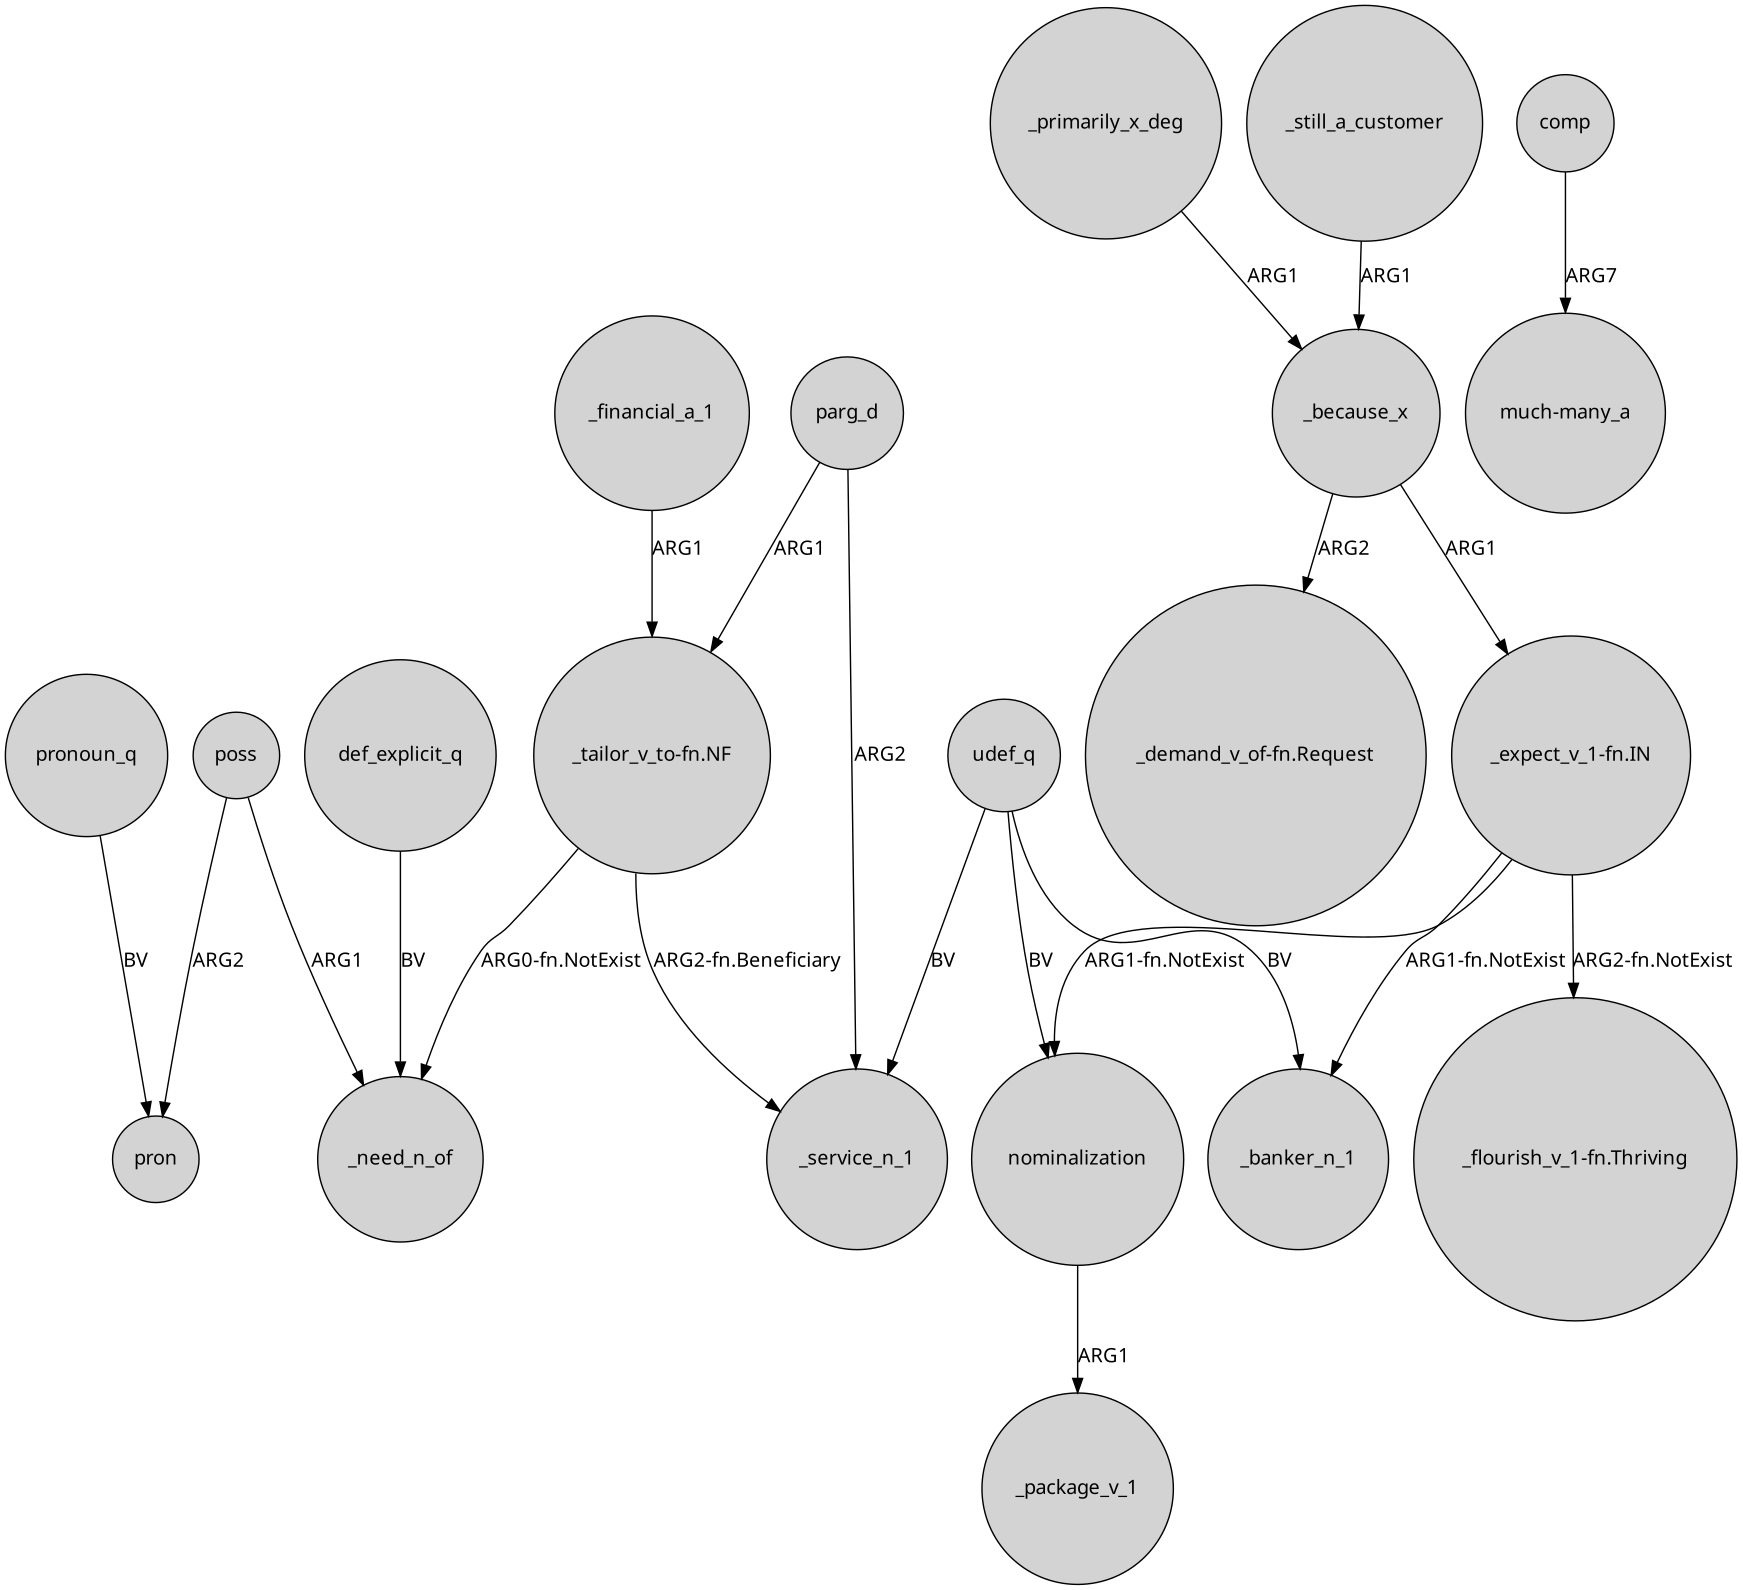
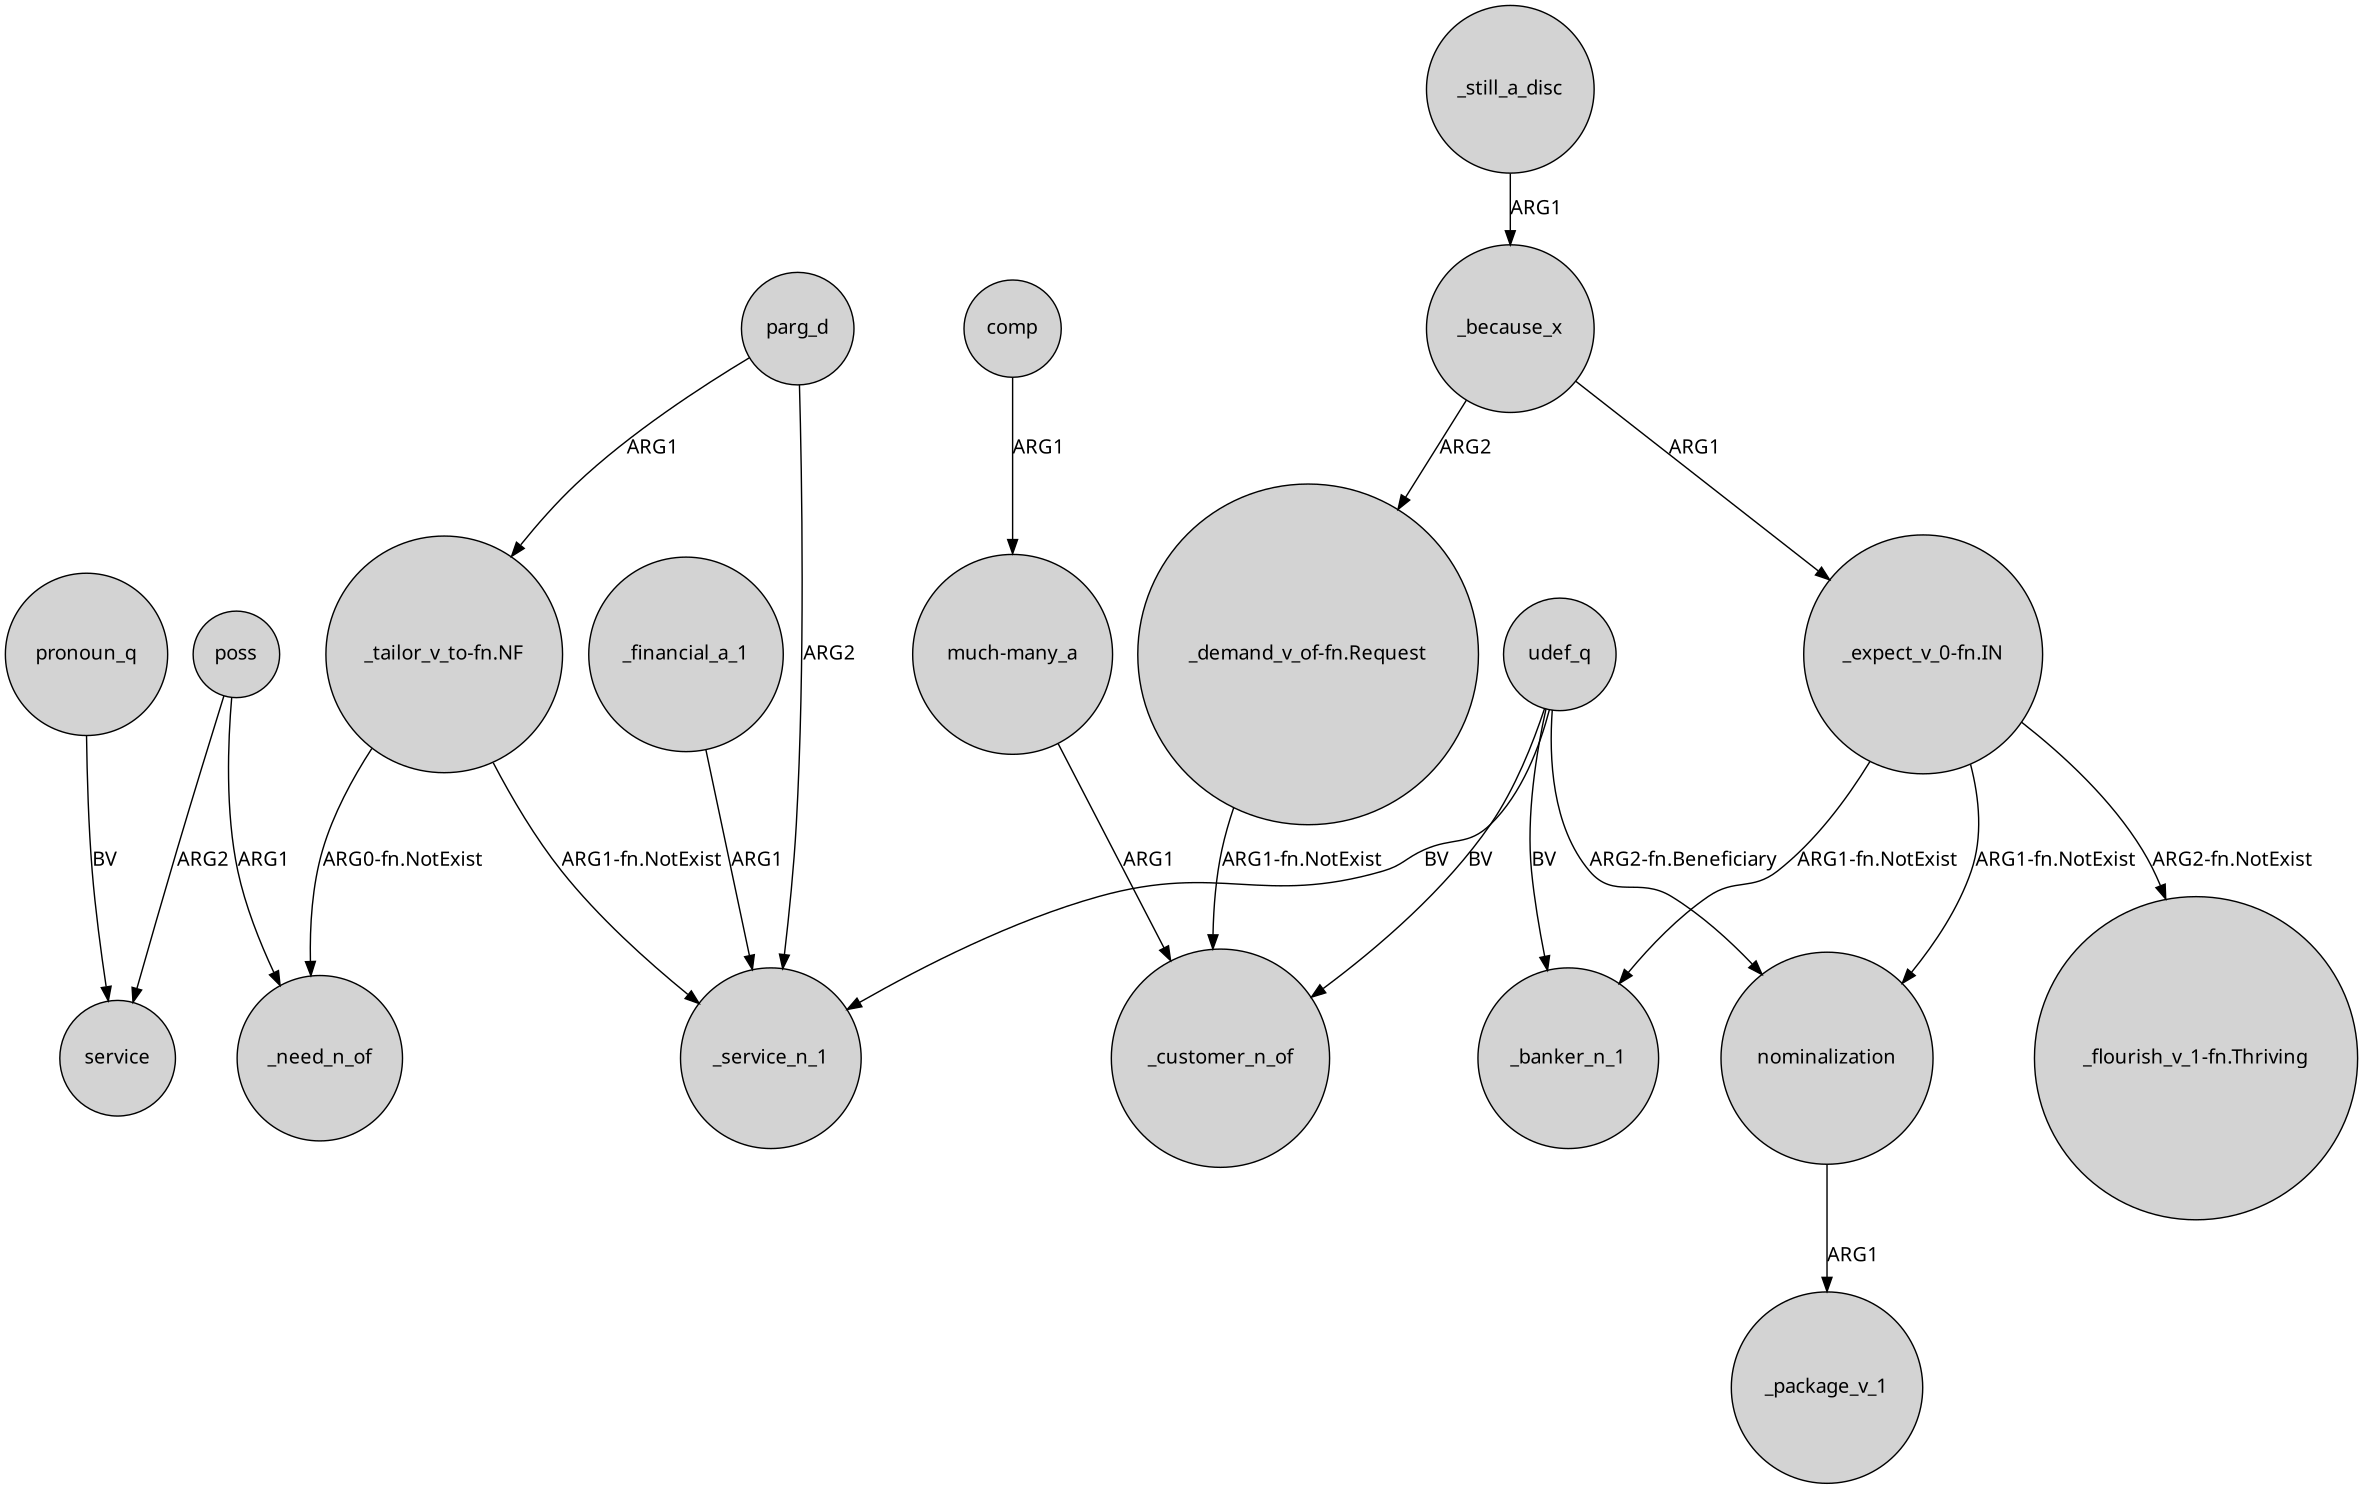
(1106, 123) -> none
(1365, 123) -> (1510, 89)
(1592, 277) -> (1039, 448)
(652, 566) -> (728, 853)
(400, 755) -> none
(1571, 755) -> (1923, 654)
(748, 961) -> (642, 860)
(1041, 961) -> (1684, 860)
none -> (1220, 1058)
(156, 1159) -> (118, 1058)
